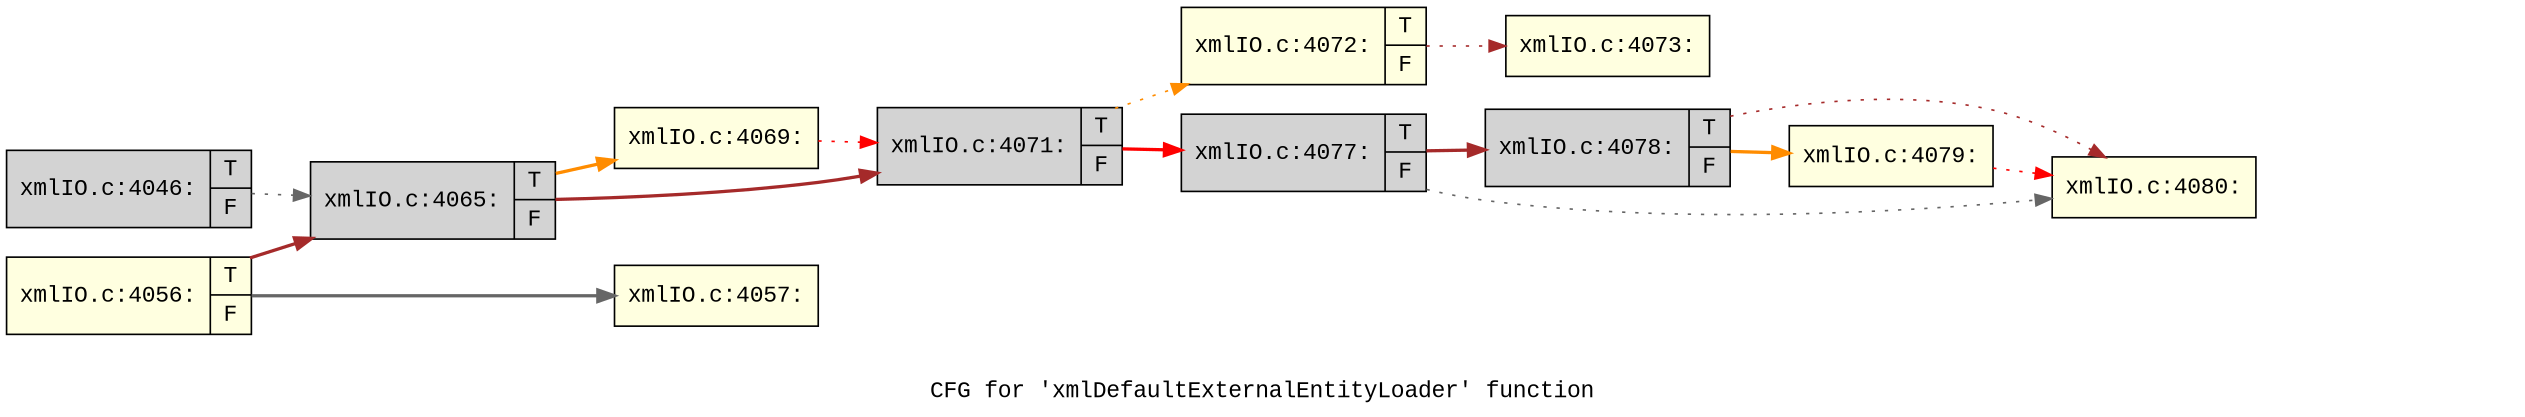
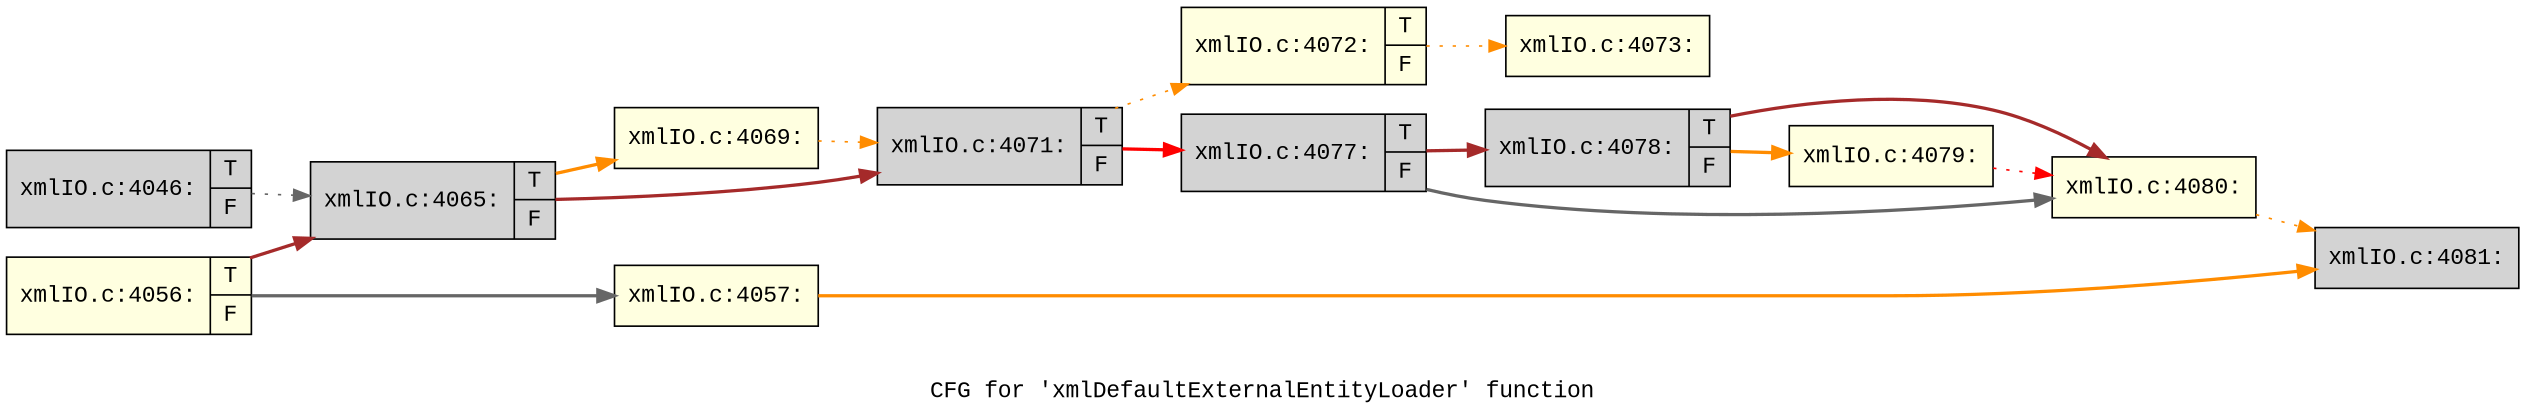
(1458, 46) -> (1458, 46)
(1915, 100) -> (1915, 100)
(839, 142) -> (839, 142)
(1730, 214) -> (1730, 214)
none -> (2417, 258)
